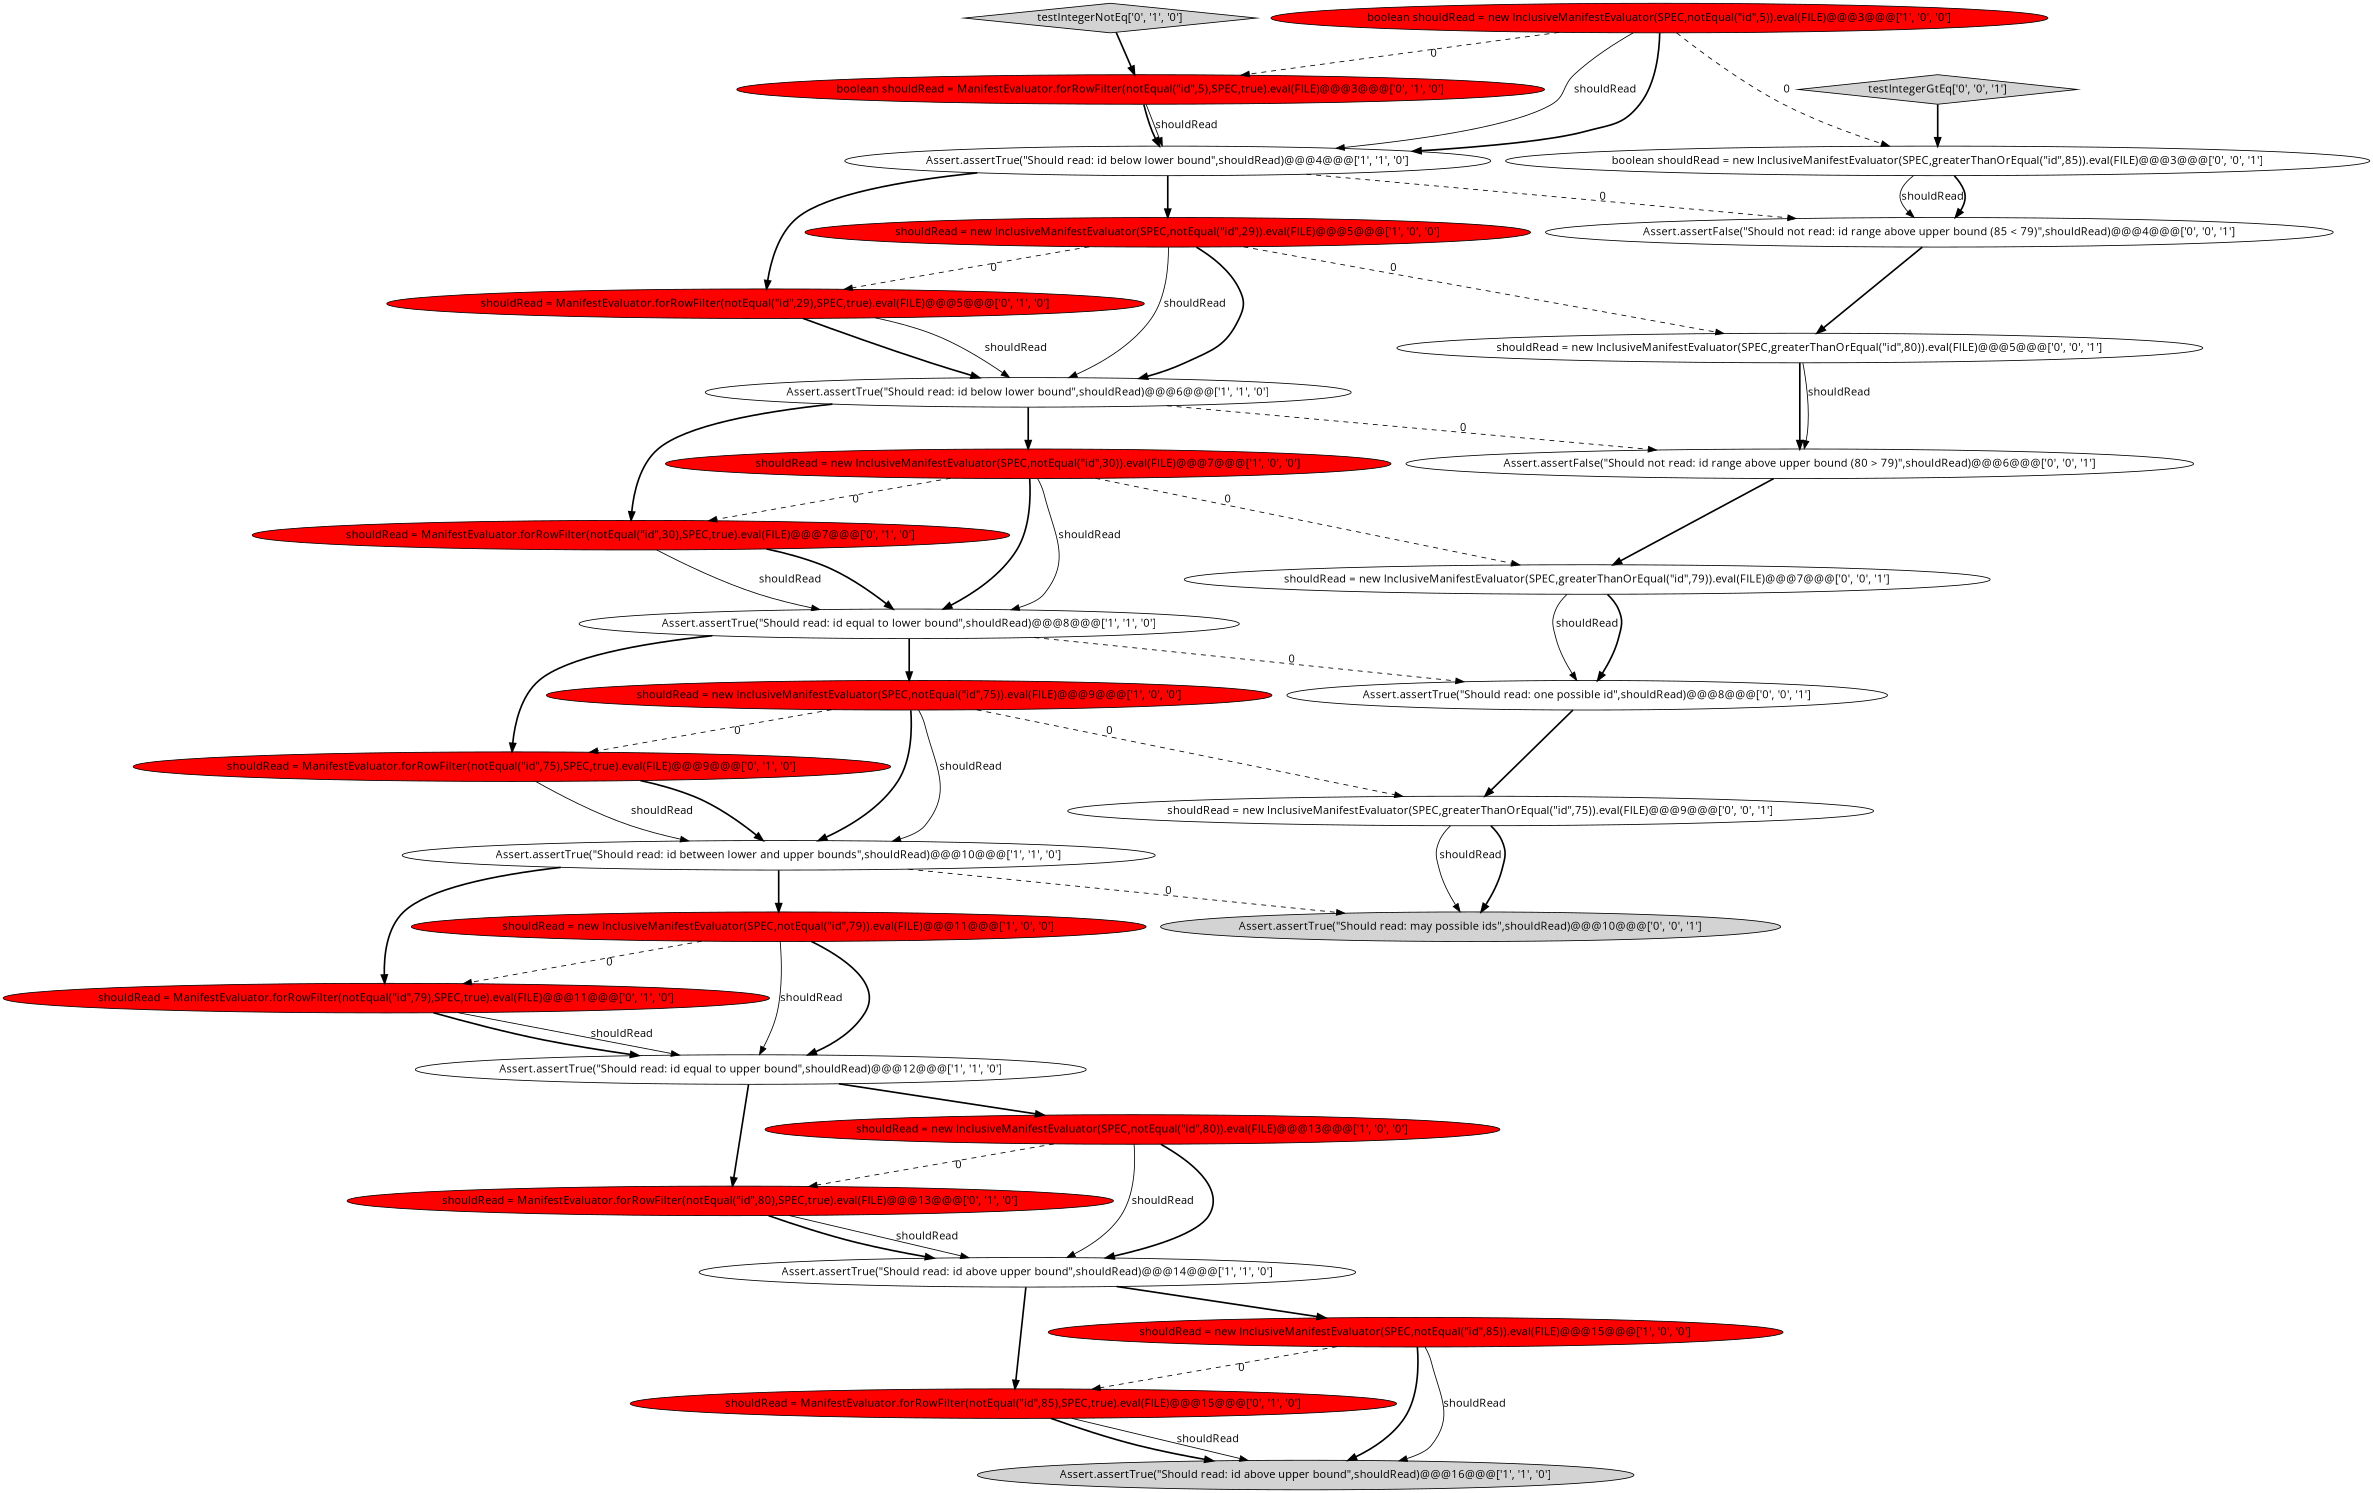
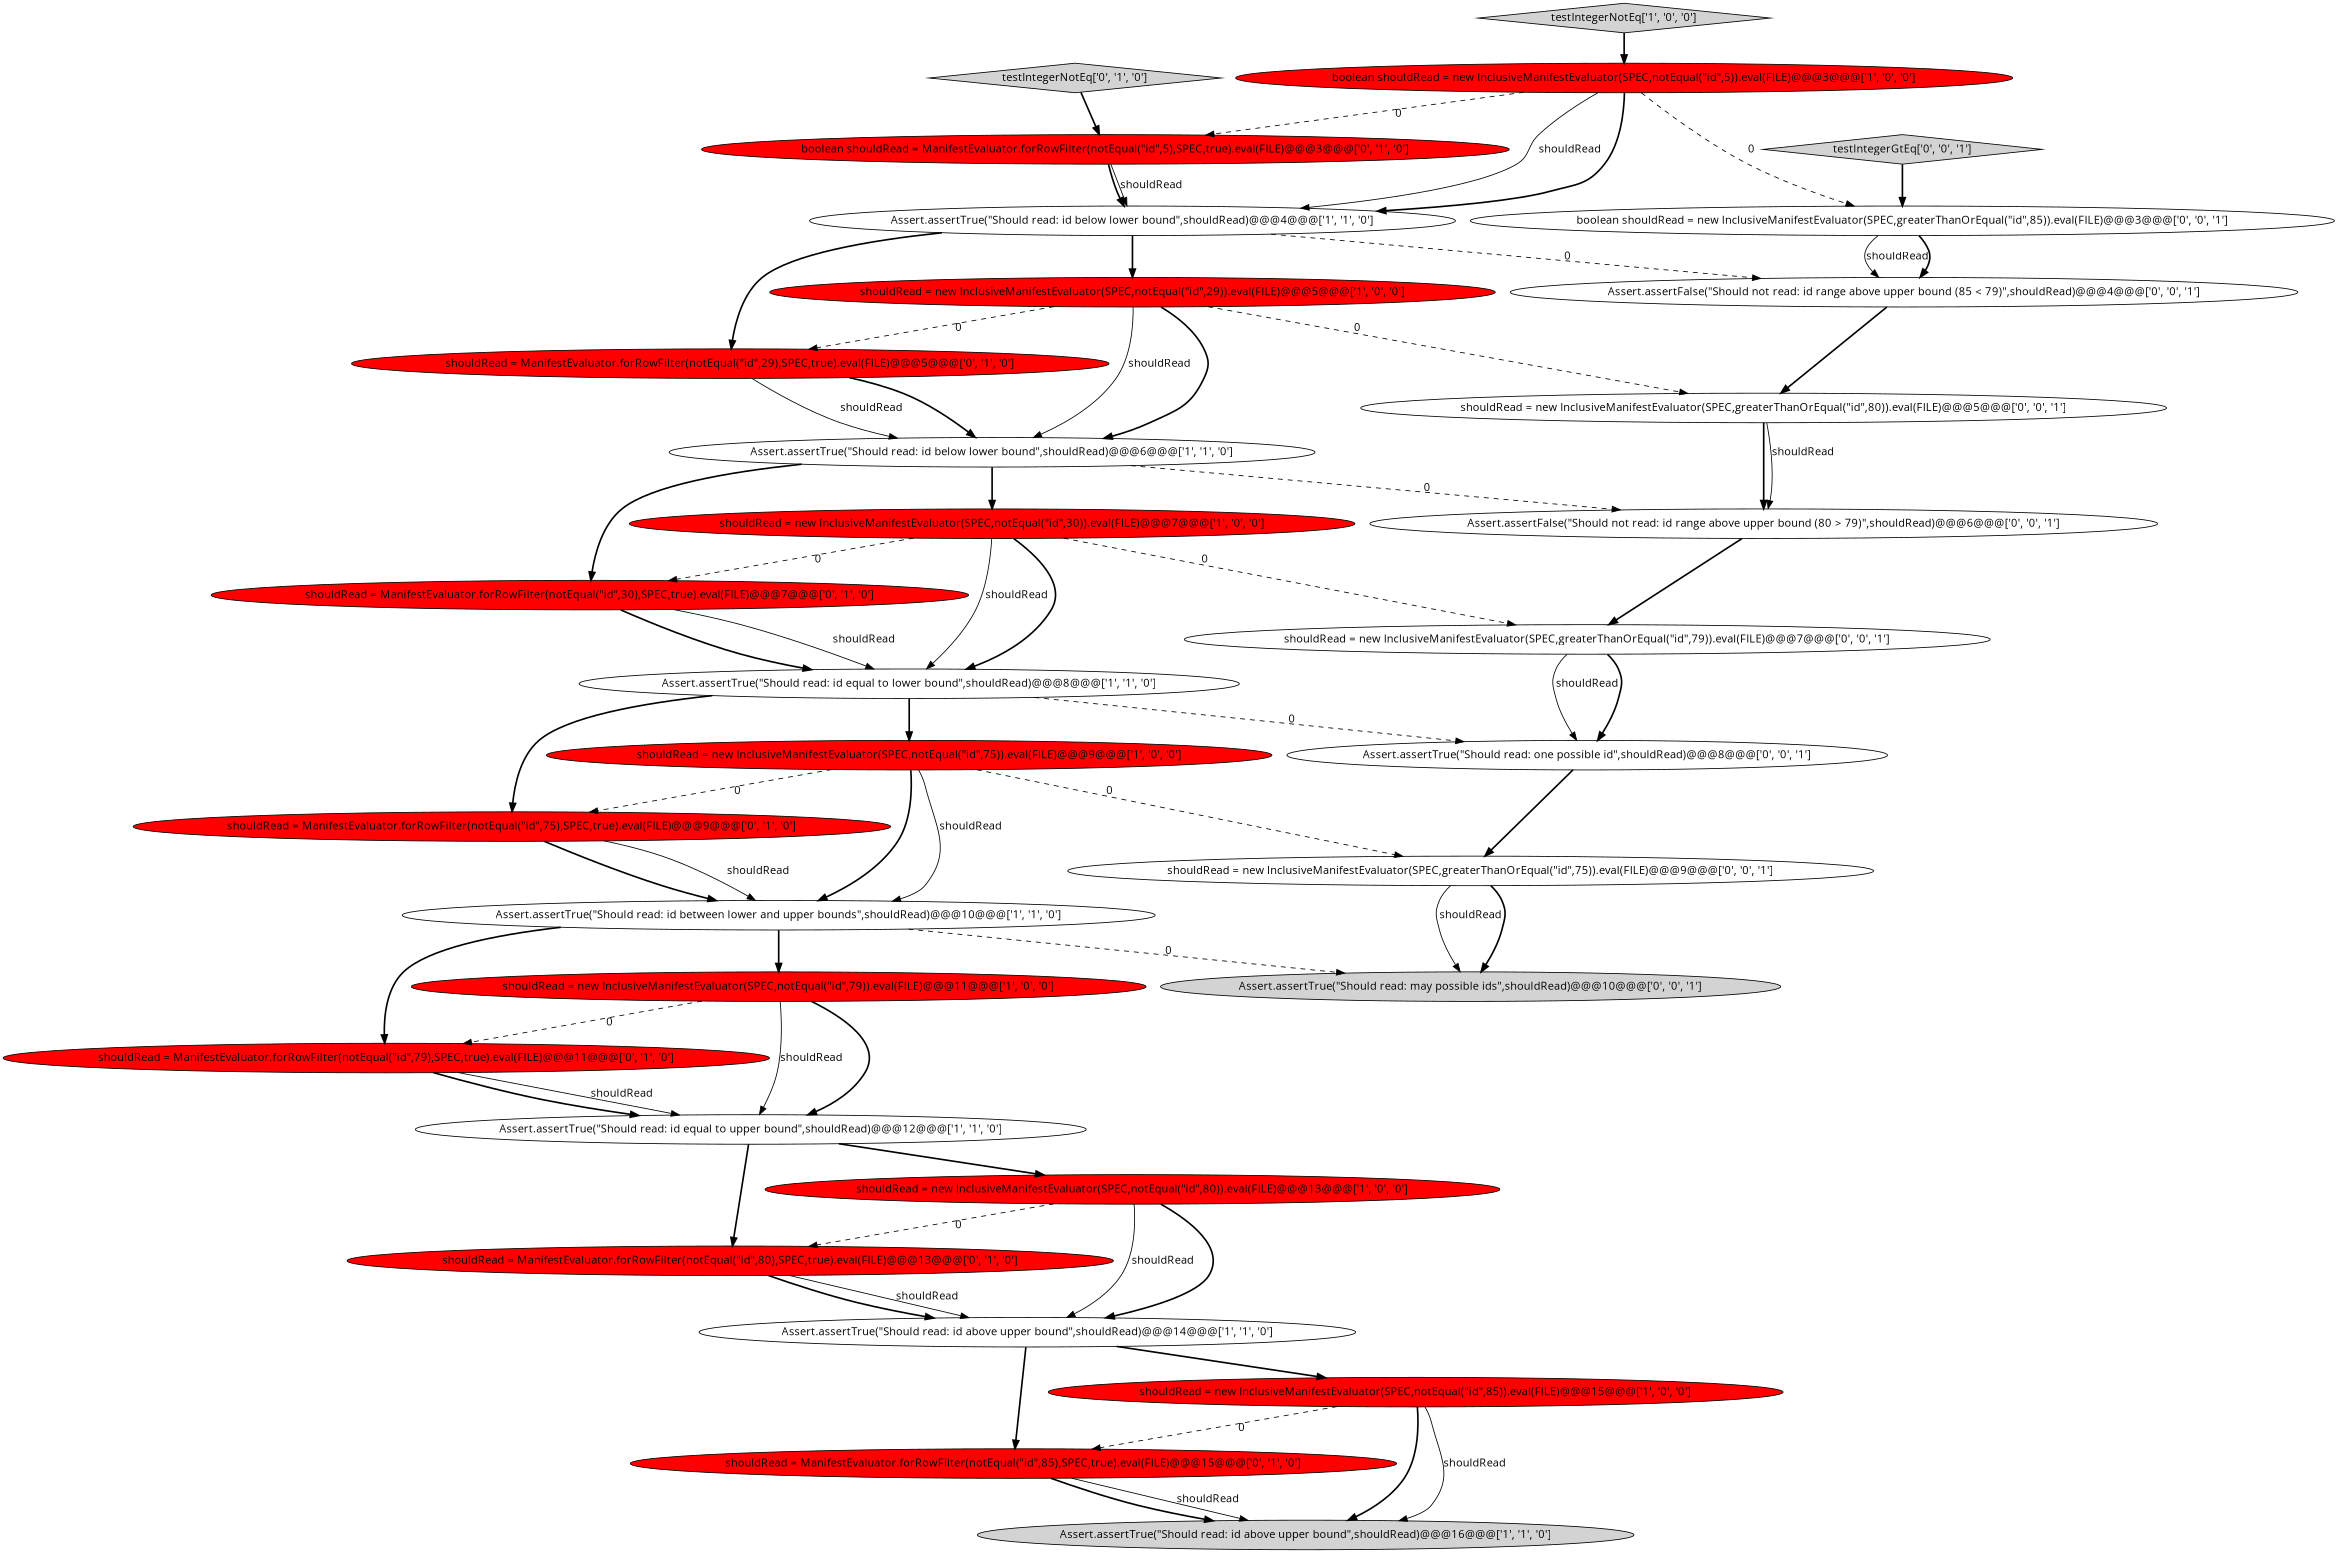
none -> (1624, 18)
